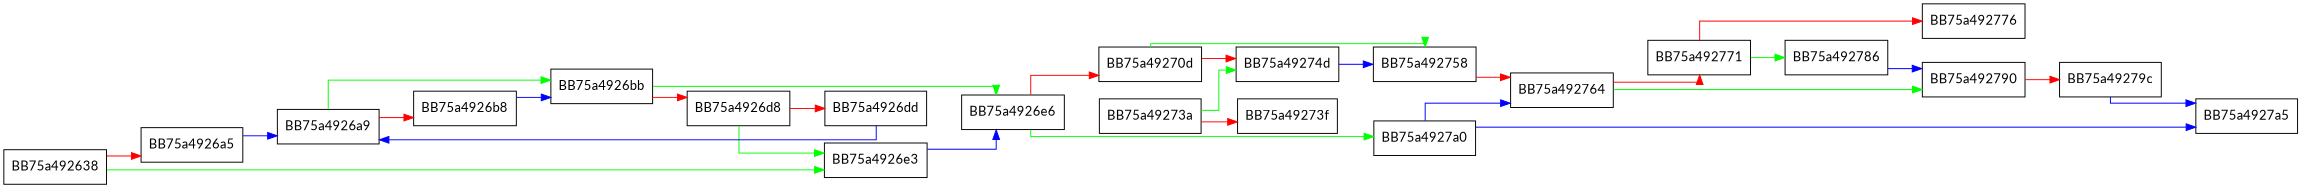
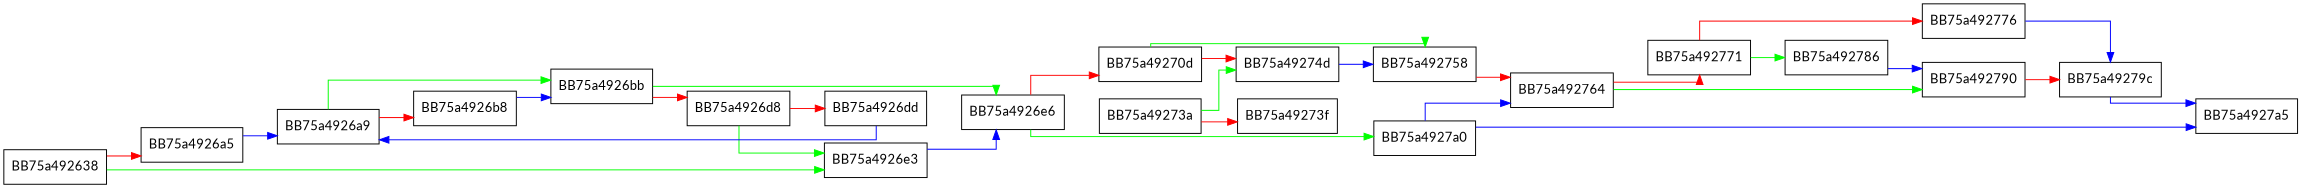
none -> (2084, 21)
